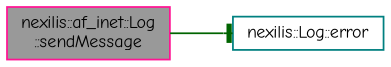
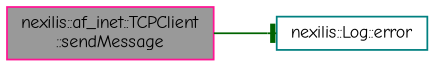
(88, 33) -> (110, 33)
